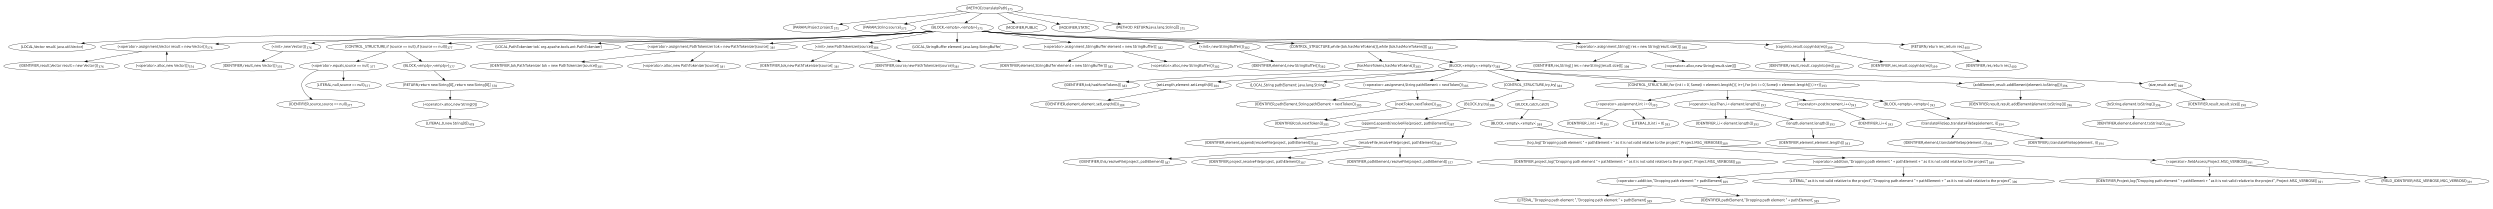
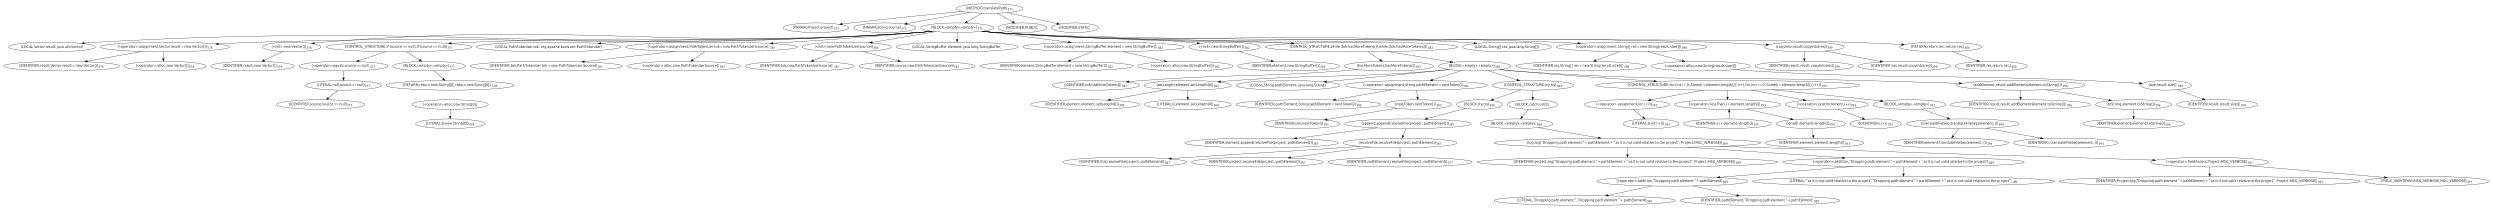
(1151, 28) -> none
none -> (1507, 47)
(167, 58) -> (163, 55)
(303, 82) -> (333, 94)
(450, 94) -> none
none -> (2077, 95)
none -> (1188, 105)
(1726, 113) -> (1729, 116)
(1588, 124) -> none
